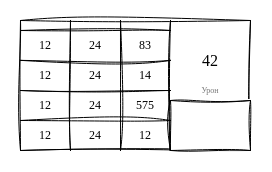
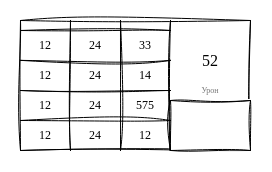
(146, 46) -> (146, 46)
(211, 61) -> (211, 61)
